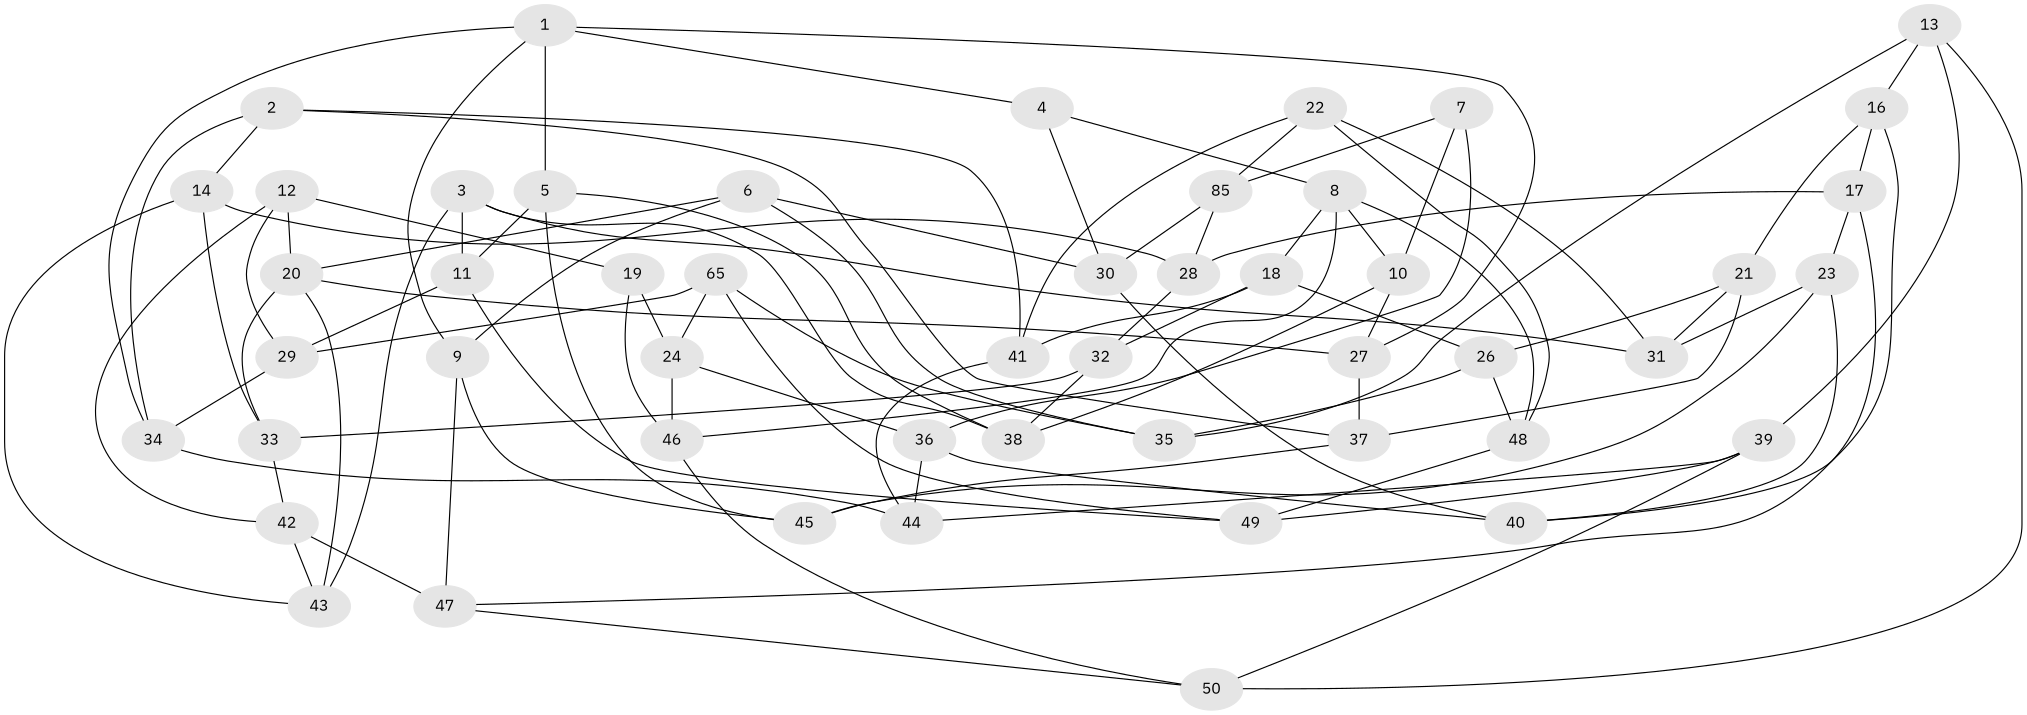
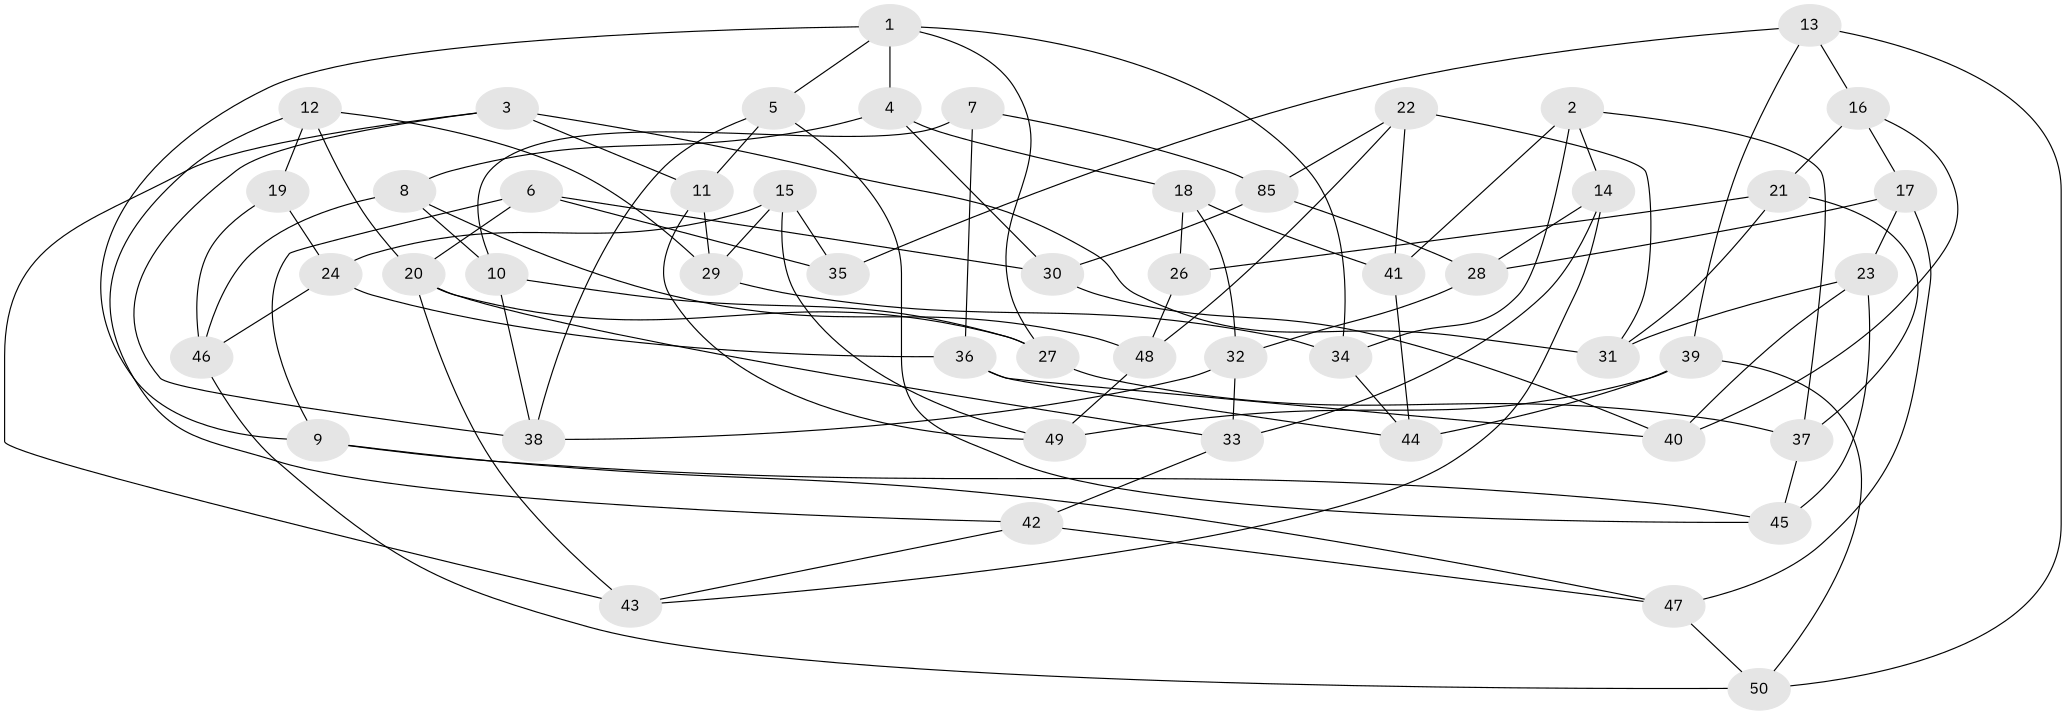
(1308, 227) -> (1039, 158)
(716, 274) -> (785, 191)
(1389, 392) -> none
